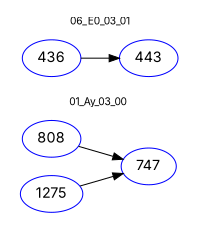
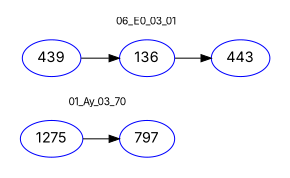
none -> (52, 58)
(52, 58) -> (147, 58)
(98, 103) -> (98, 103)
(52, 139) -> none
(149, 166) -> (147, 139)
